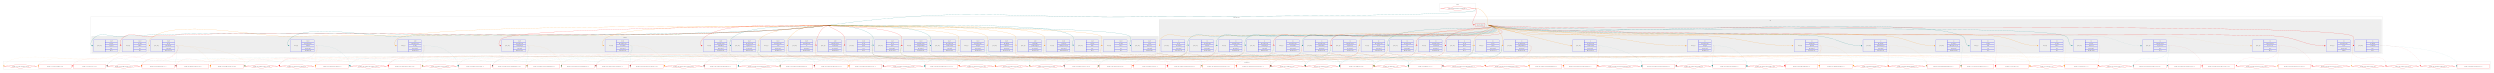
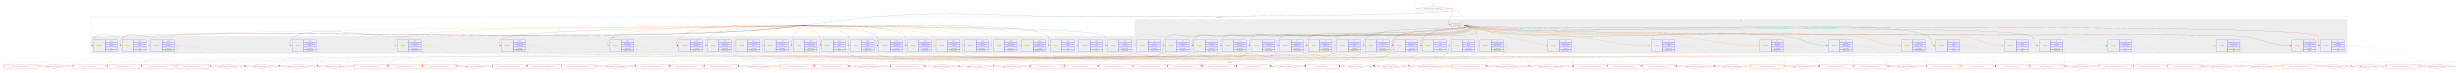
(721, 66) -> none
(2047, 66) -> (1978, 66)
